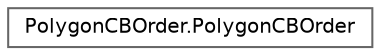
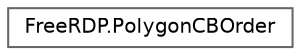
(190, 28) -> (150, 28)
